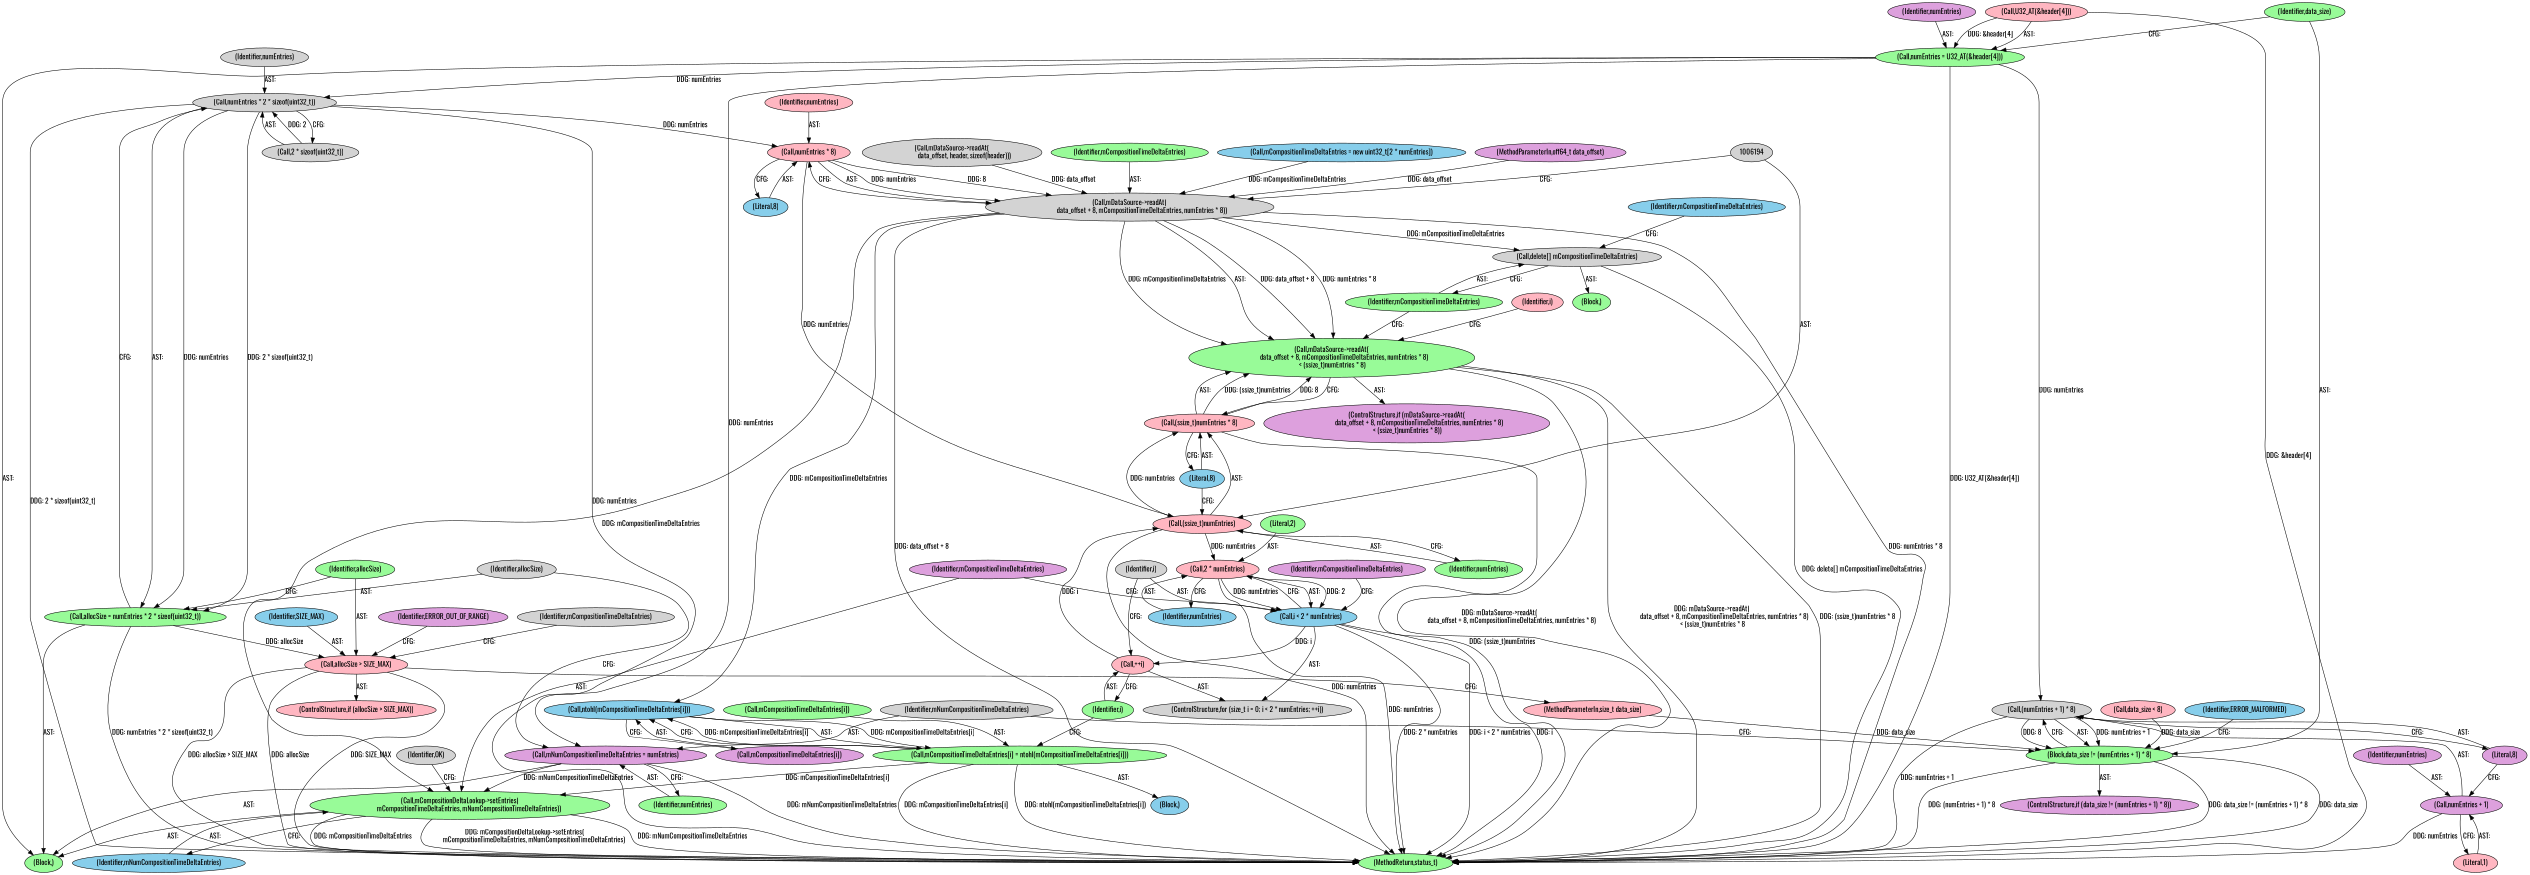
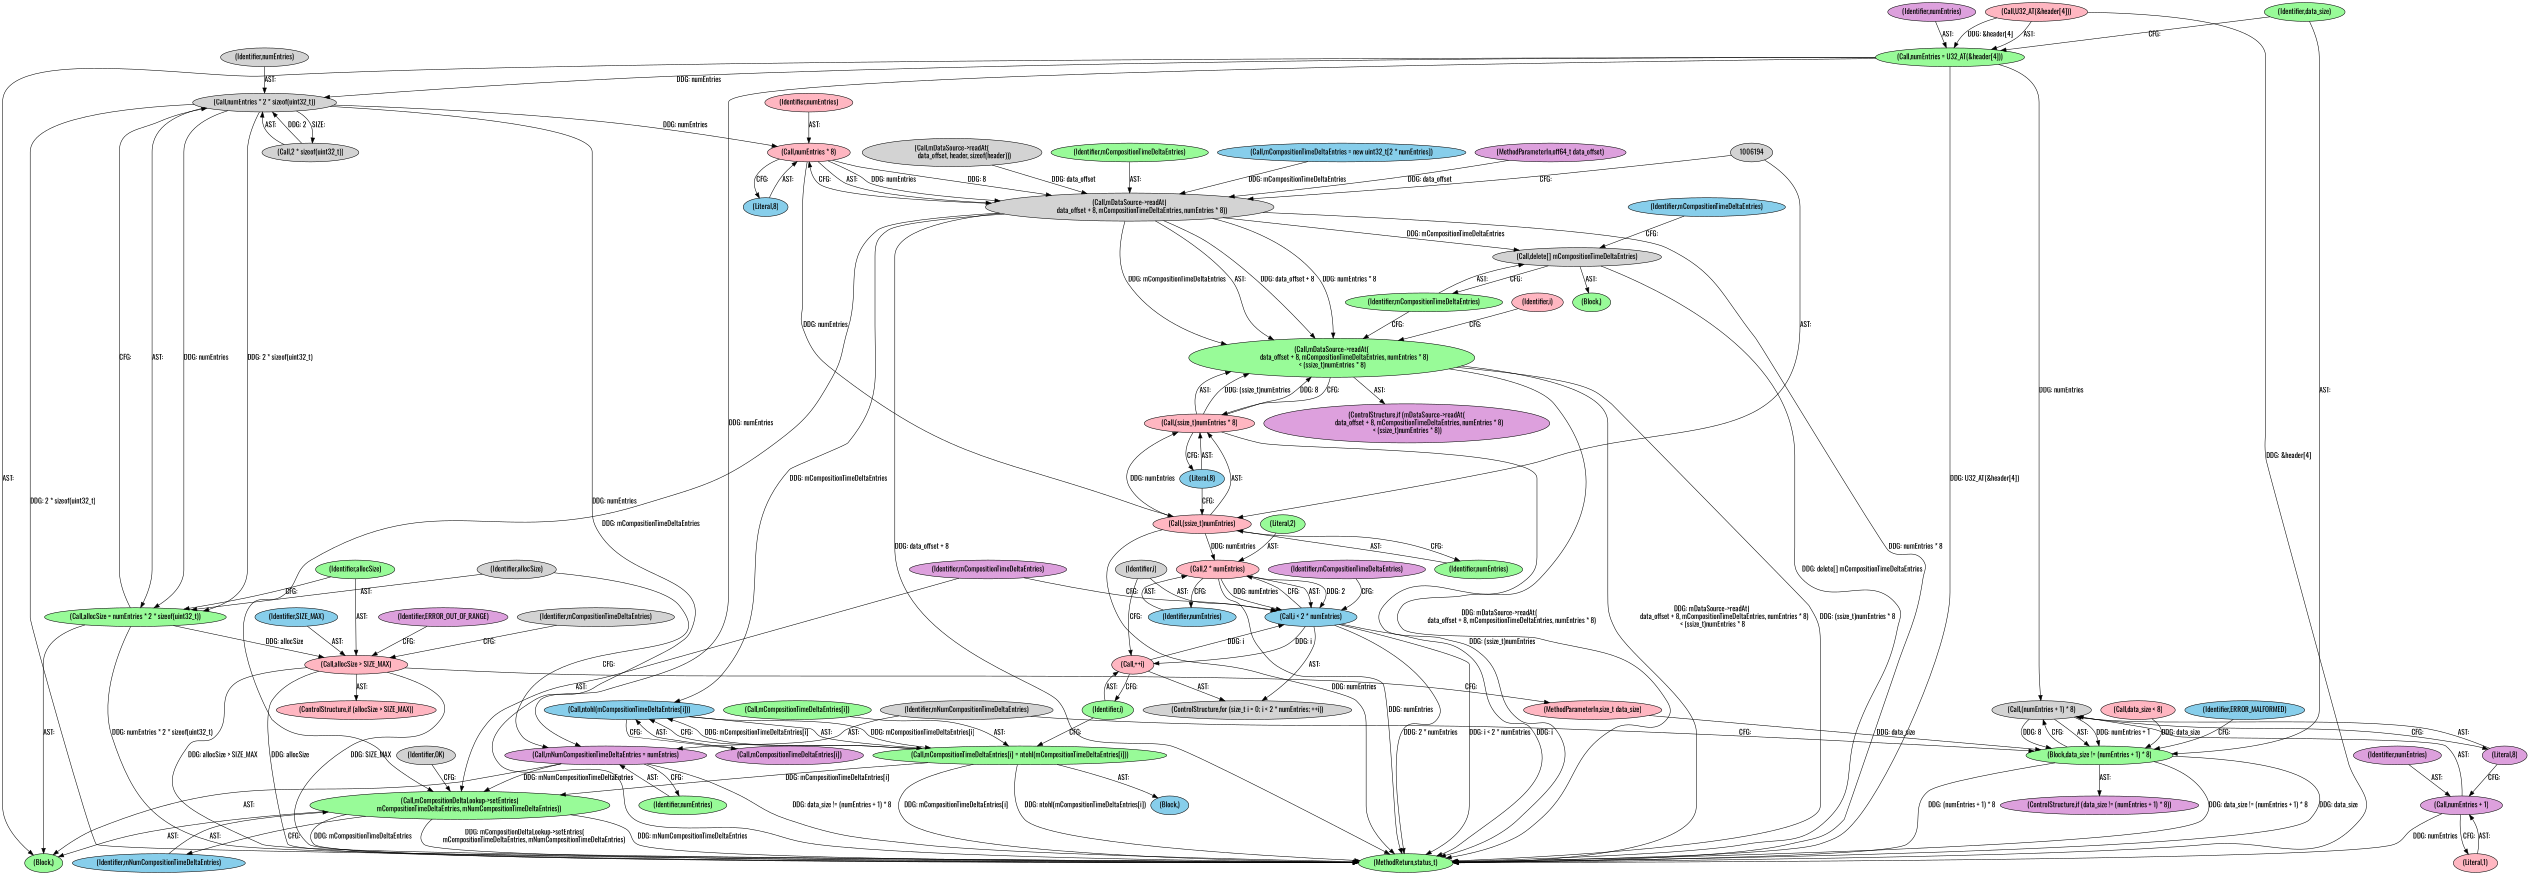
(320, 125) -> (320, 125)
(1069, 581) -> (1215, 643)
(842, 805) -> (842, 805)
(1881, 846) -> none
